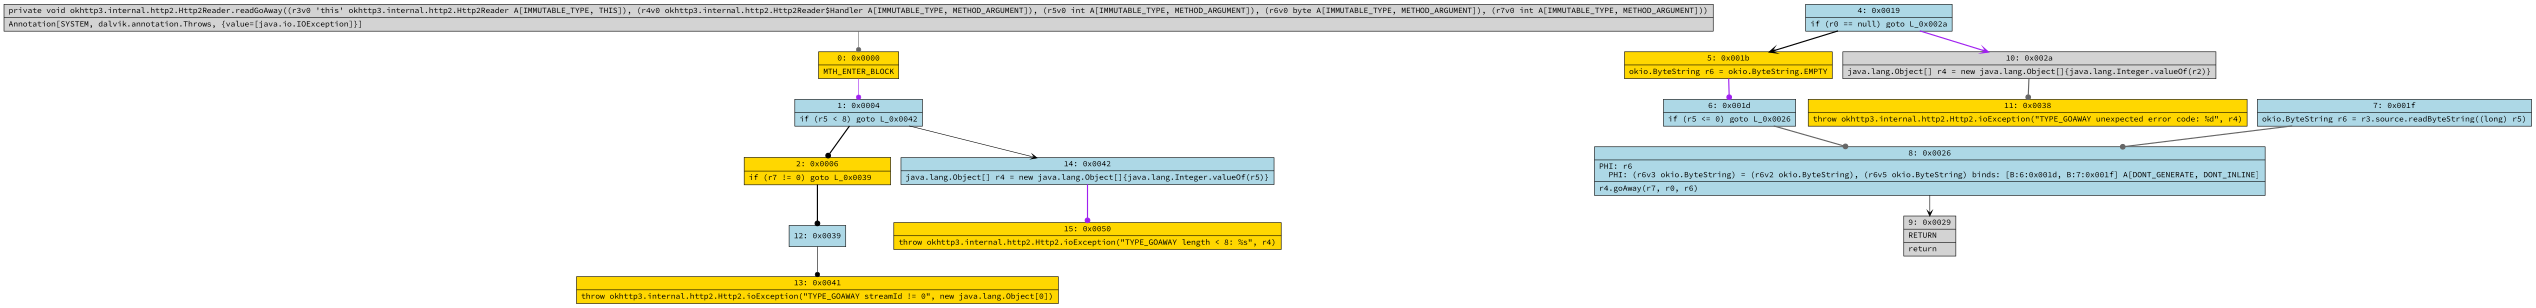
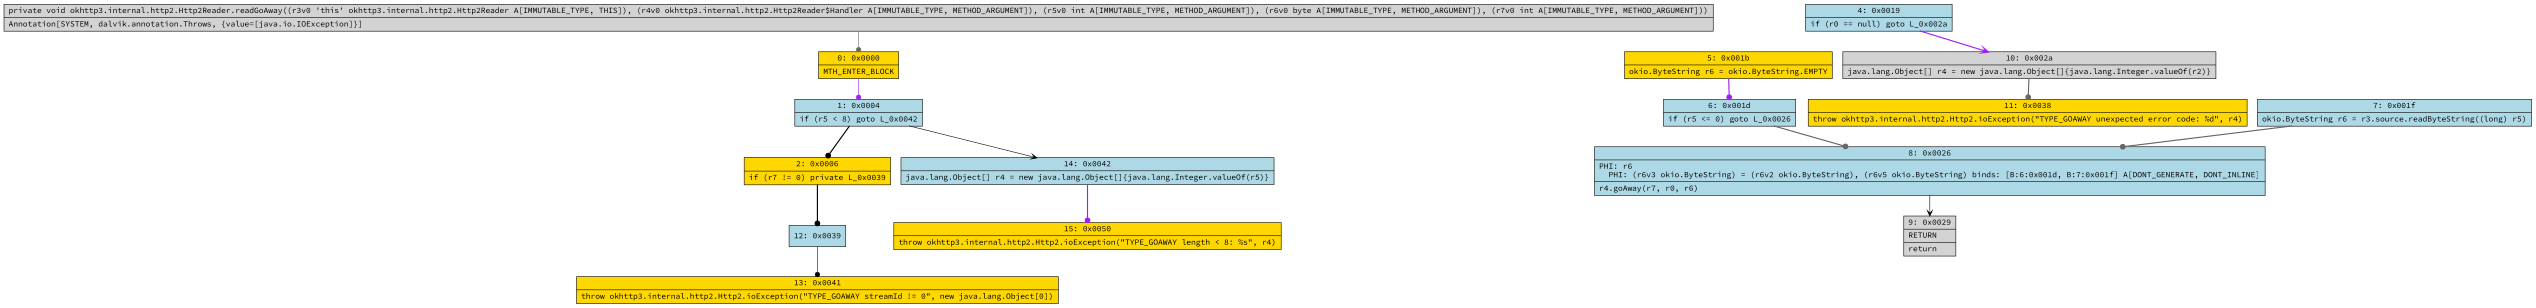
(1806, 41) -> none
(810, 178) -> (817, 178)
